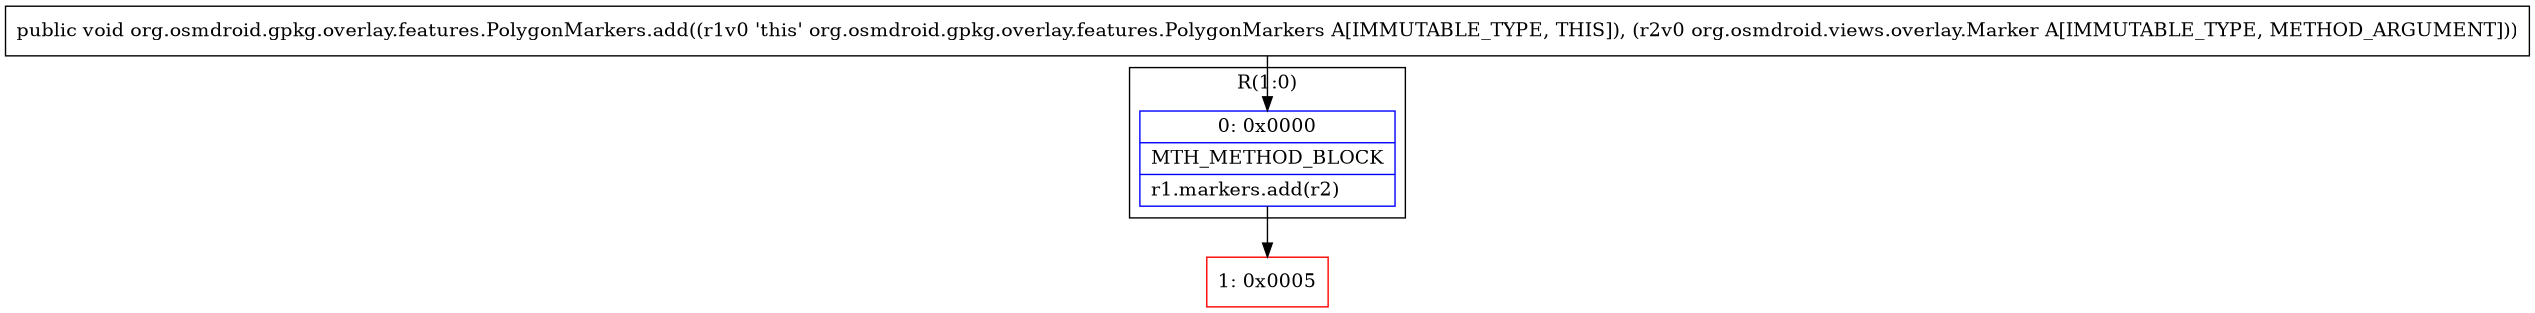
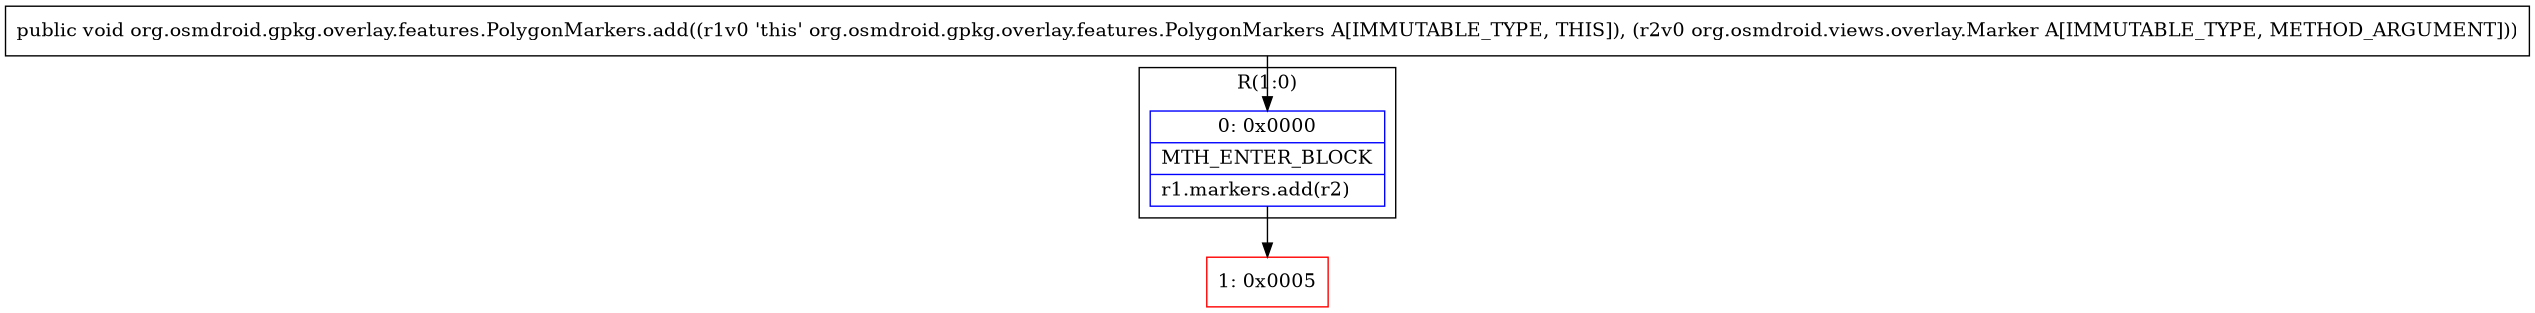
(1267, 158) -> (1267, 158)
